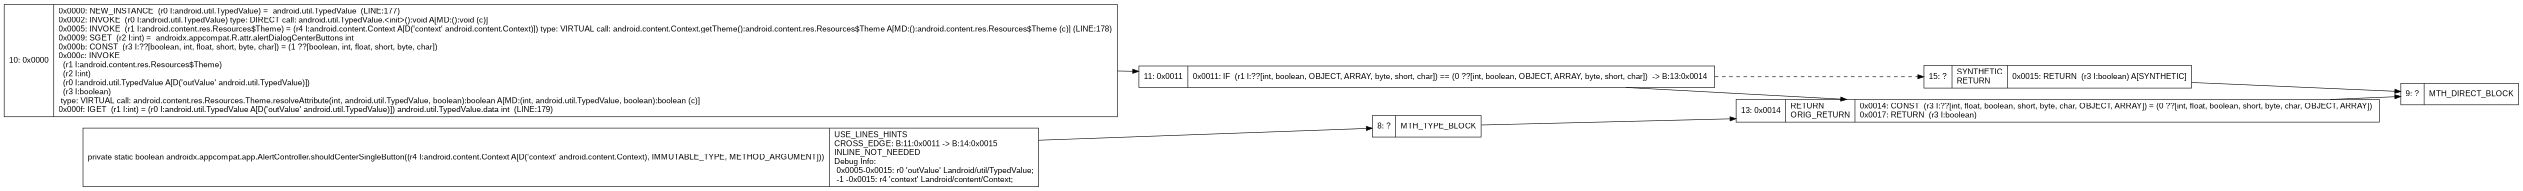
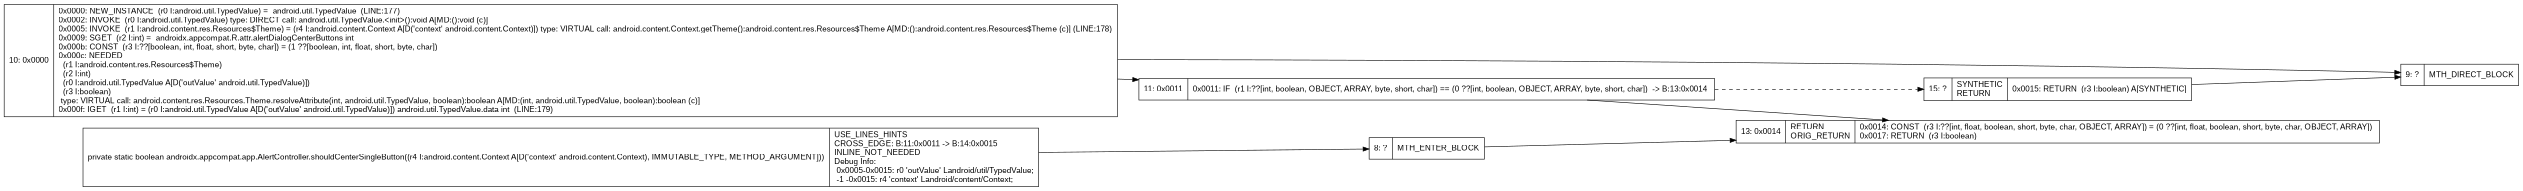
(92, 56) -> (93, 56)
(2363, 98) -> (1756, 63)
(1438, 126) -> (1438, 148)
